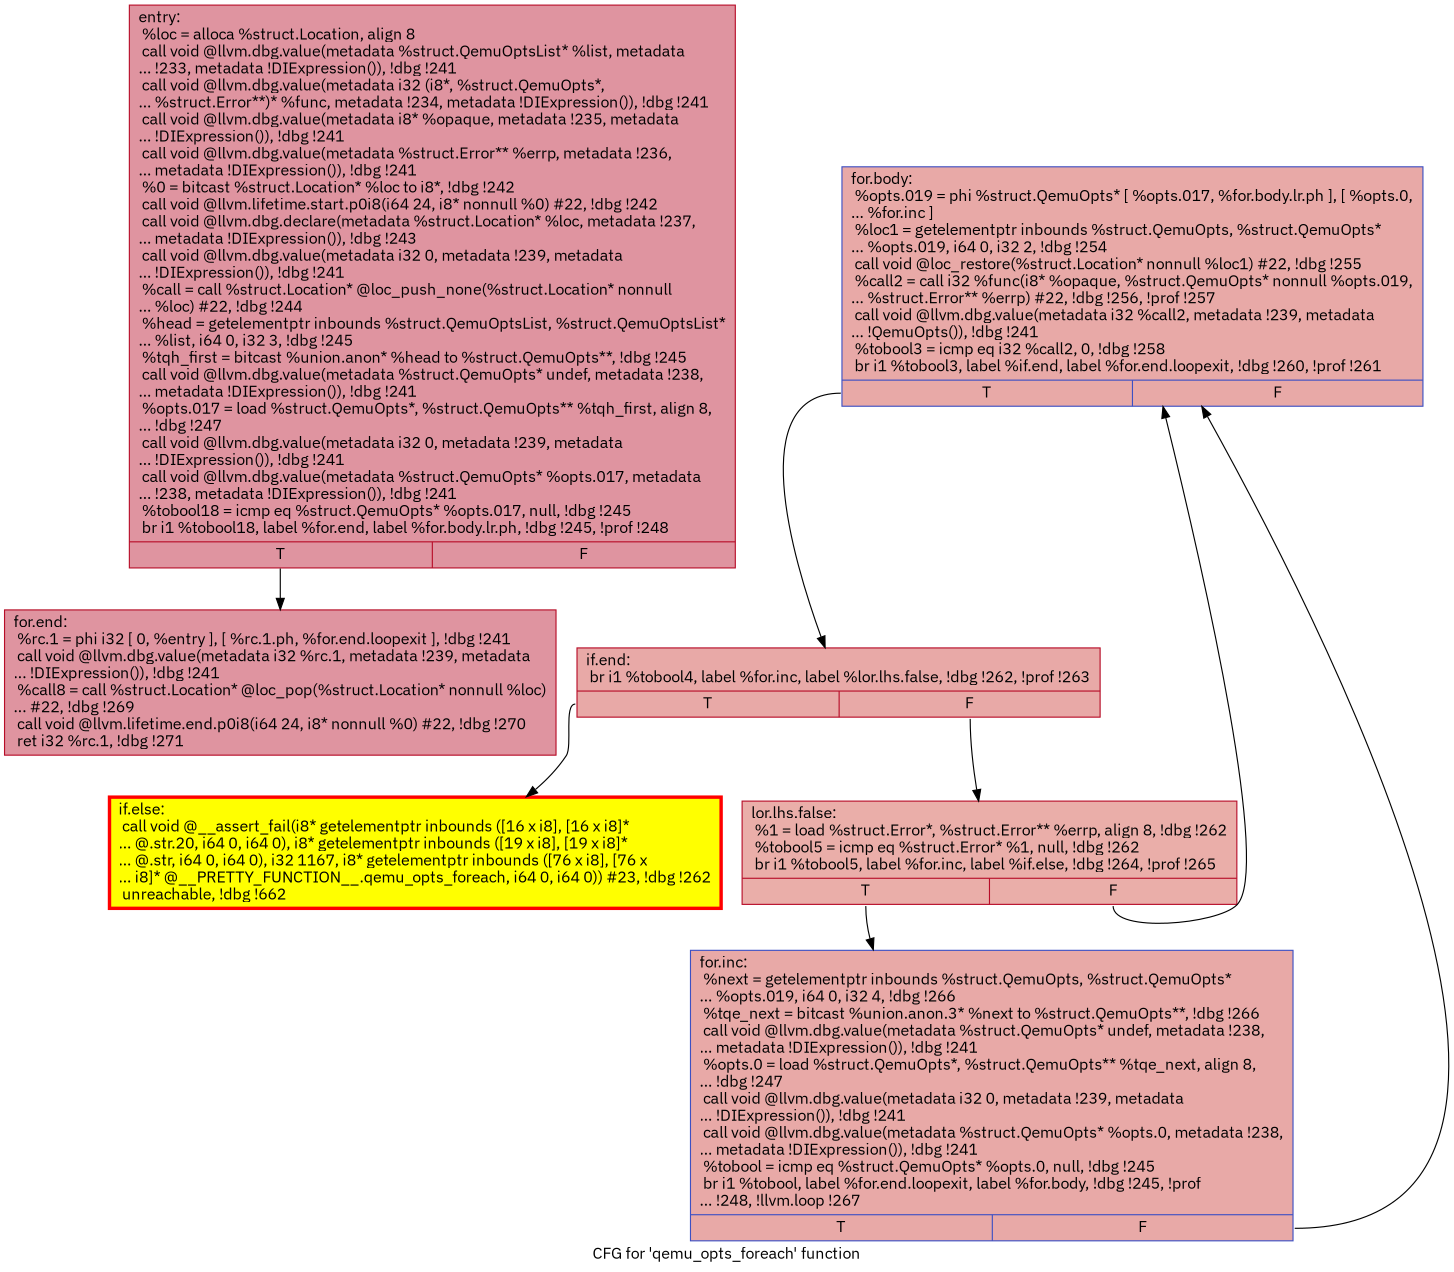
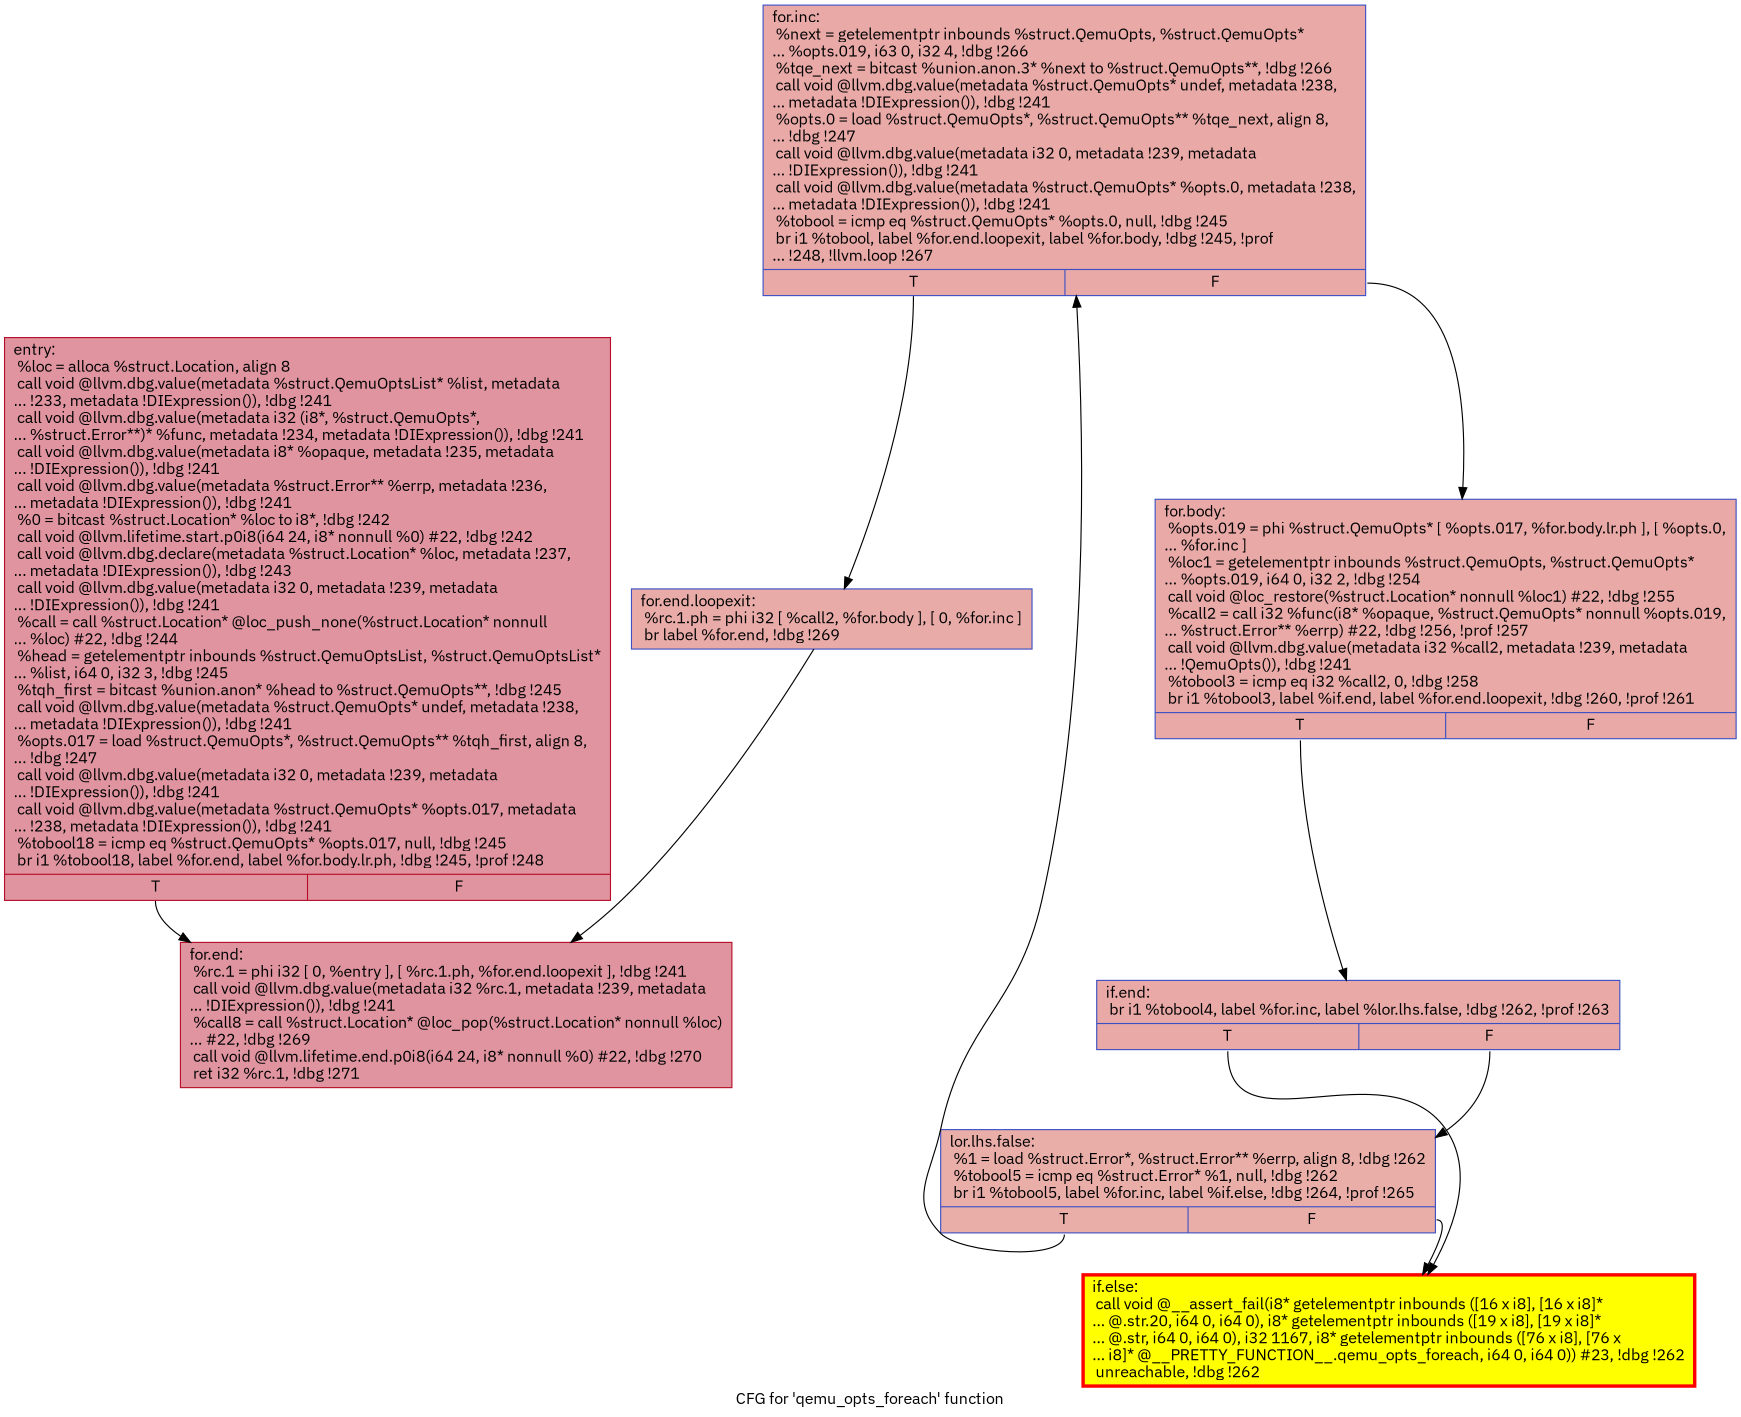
none -> (832, 619)
(839, 683) -> (1358, 1015)
(1232, 726) -> (1442, 1230)
(989, 853) -> (1188, 1181)
(203, 895) -> (1176, 1372)
(828, 997) -> (900, 52)
